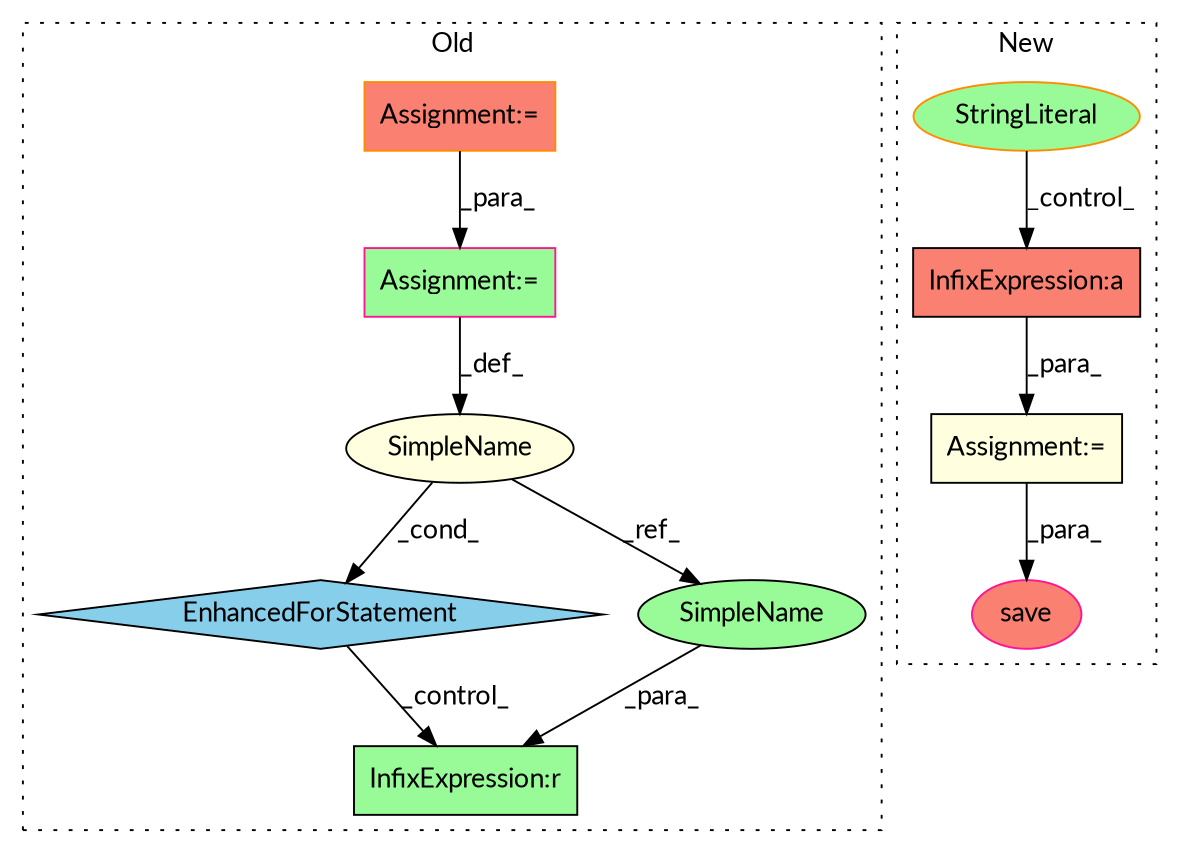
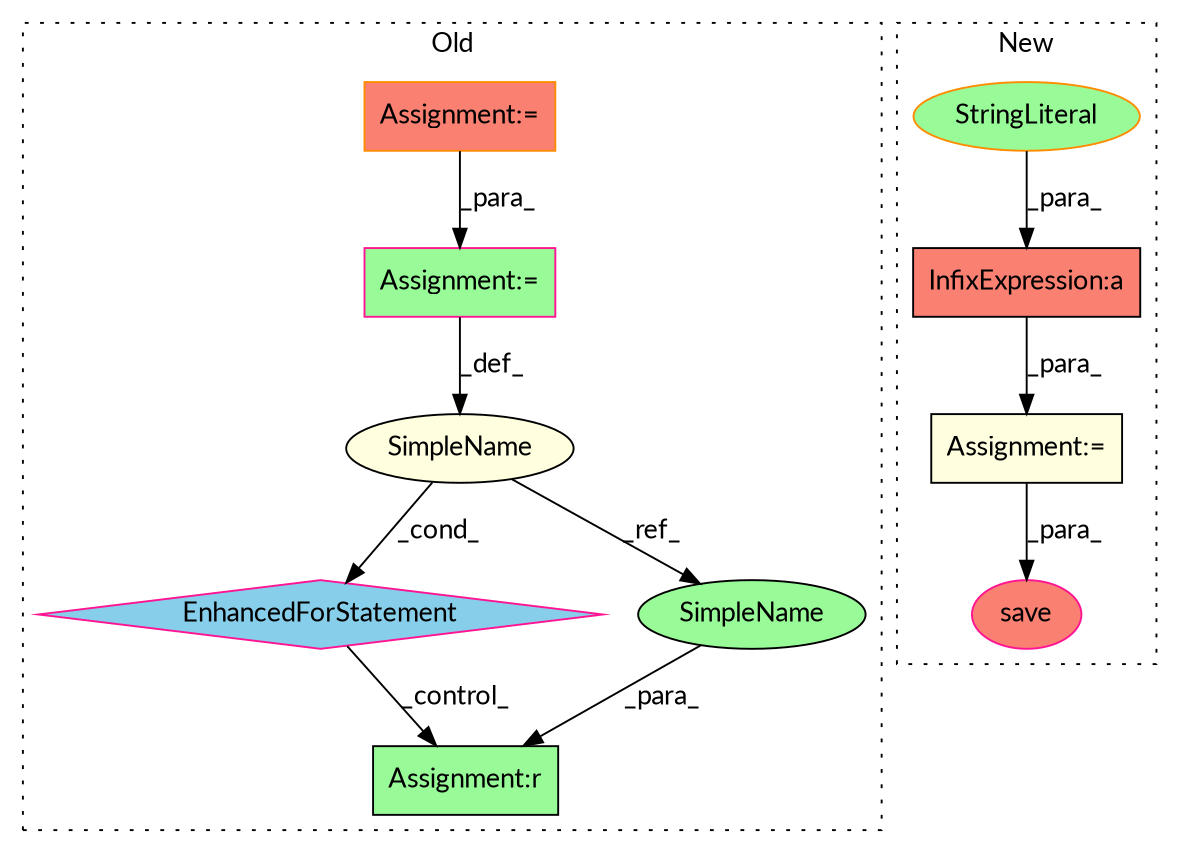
(1082, 199) -> (1065, 199)
(321, 614) -> (321, 614)
(466, 781) -> (466, 781)
